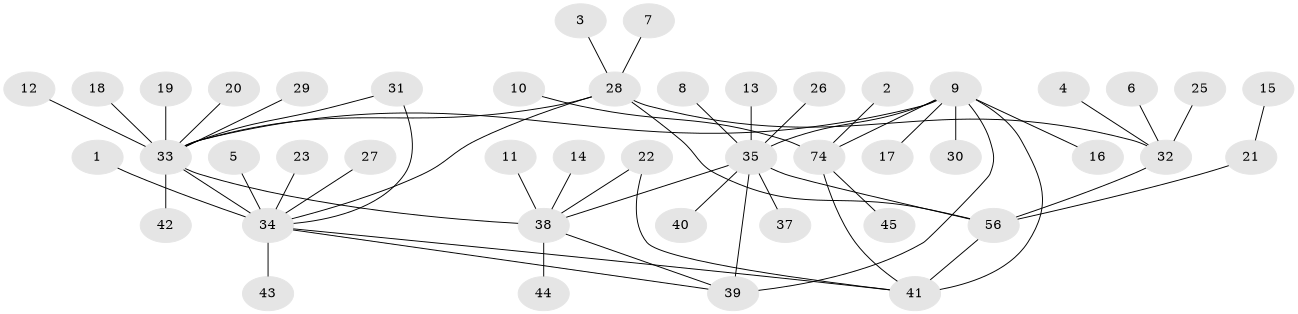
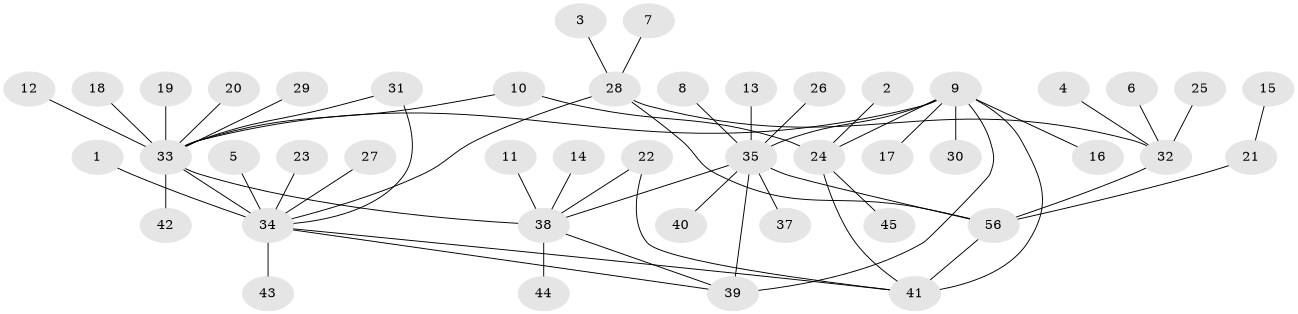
(388, 118) -> (339, 116)
(819, 157) -> (819, 157)
